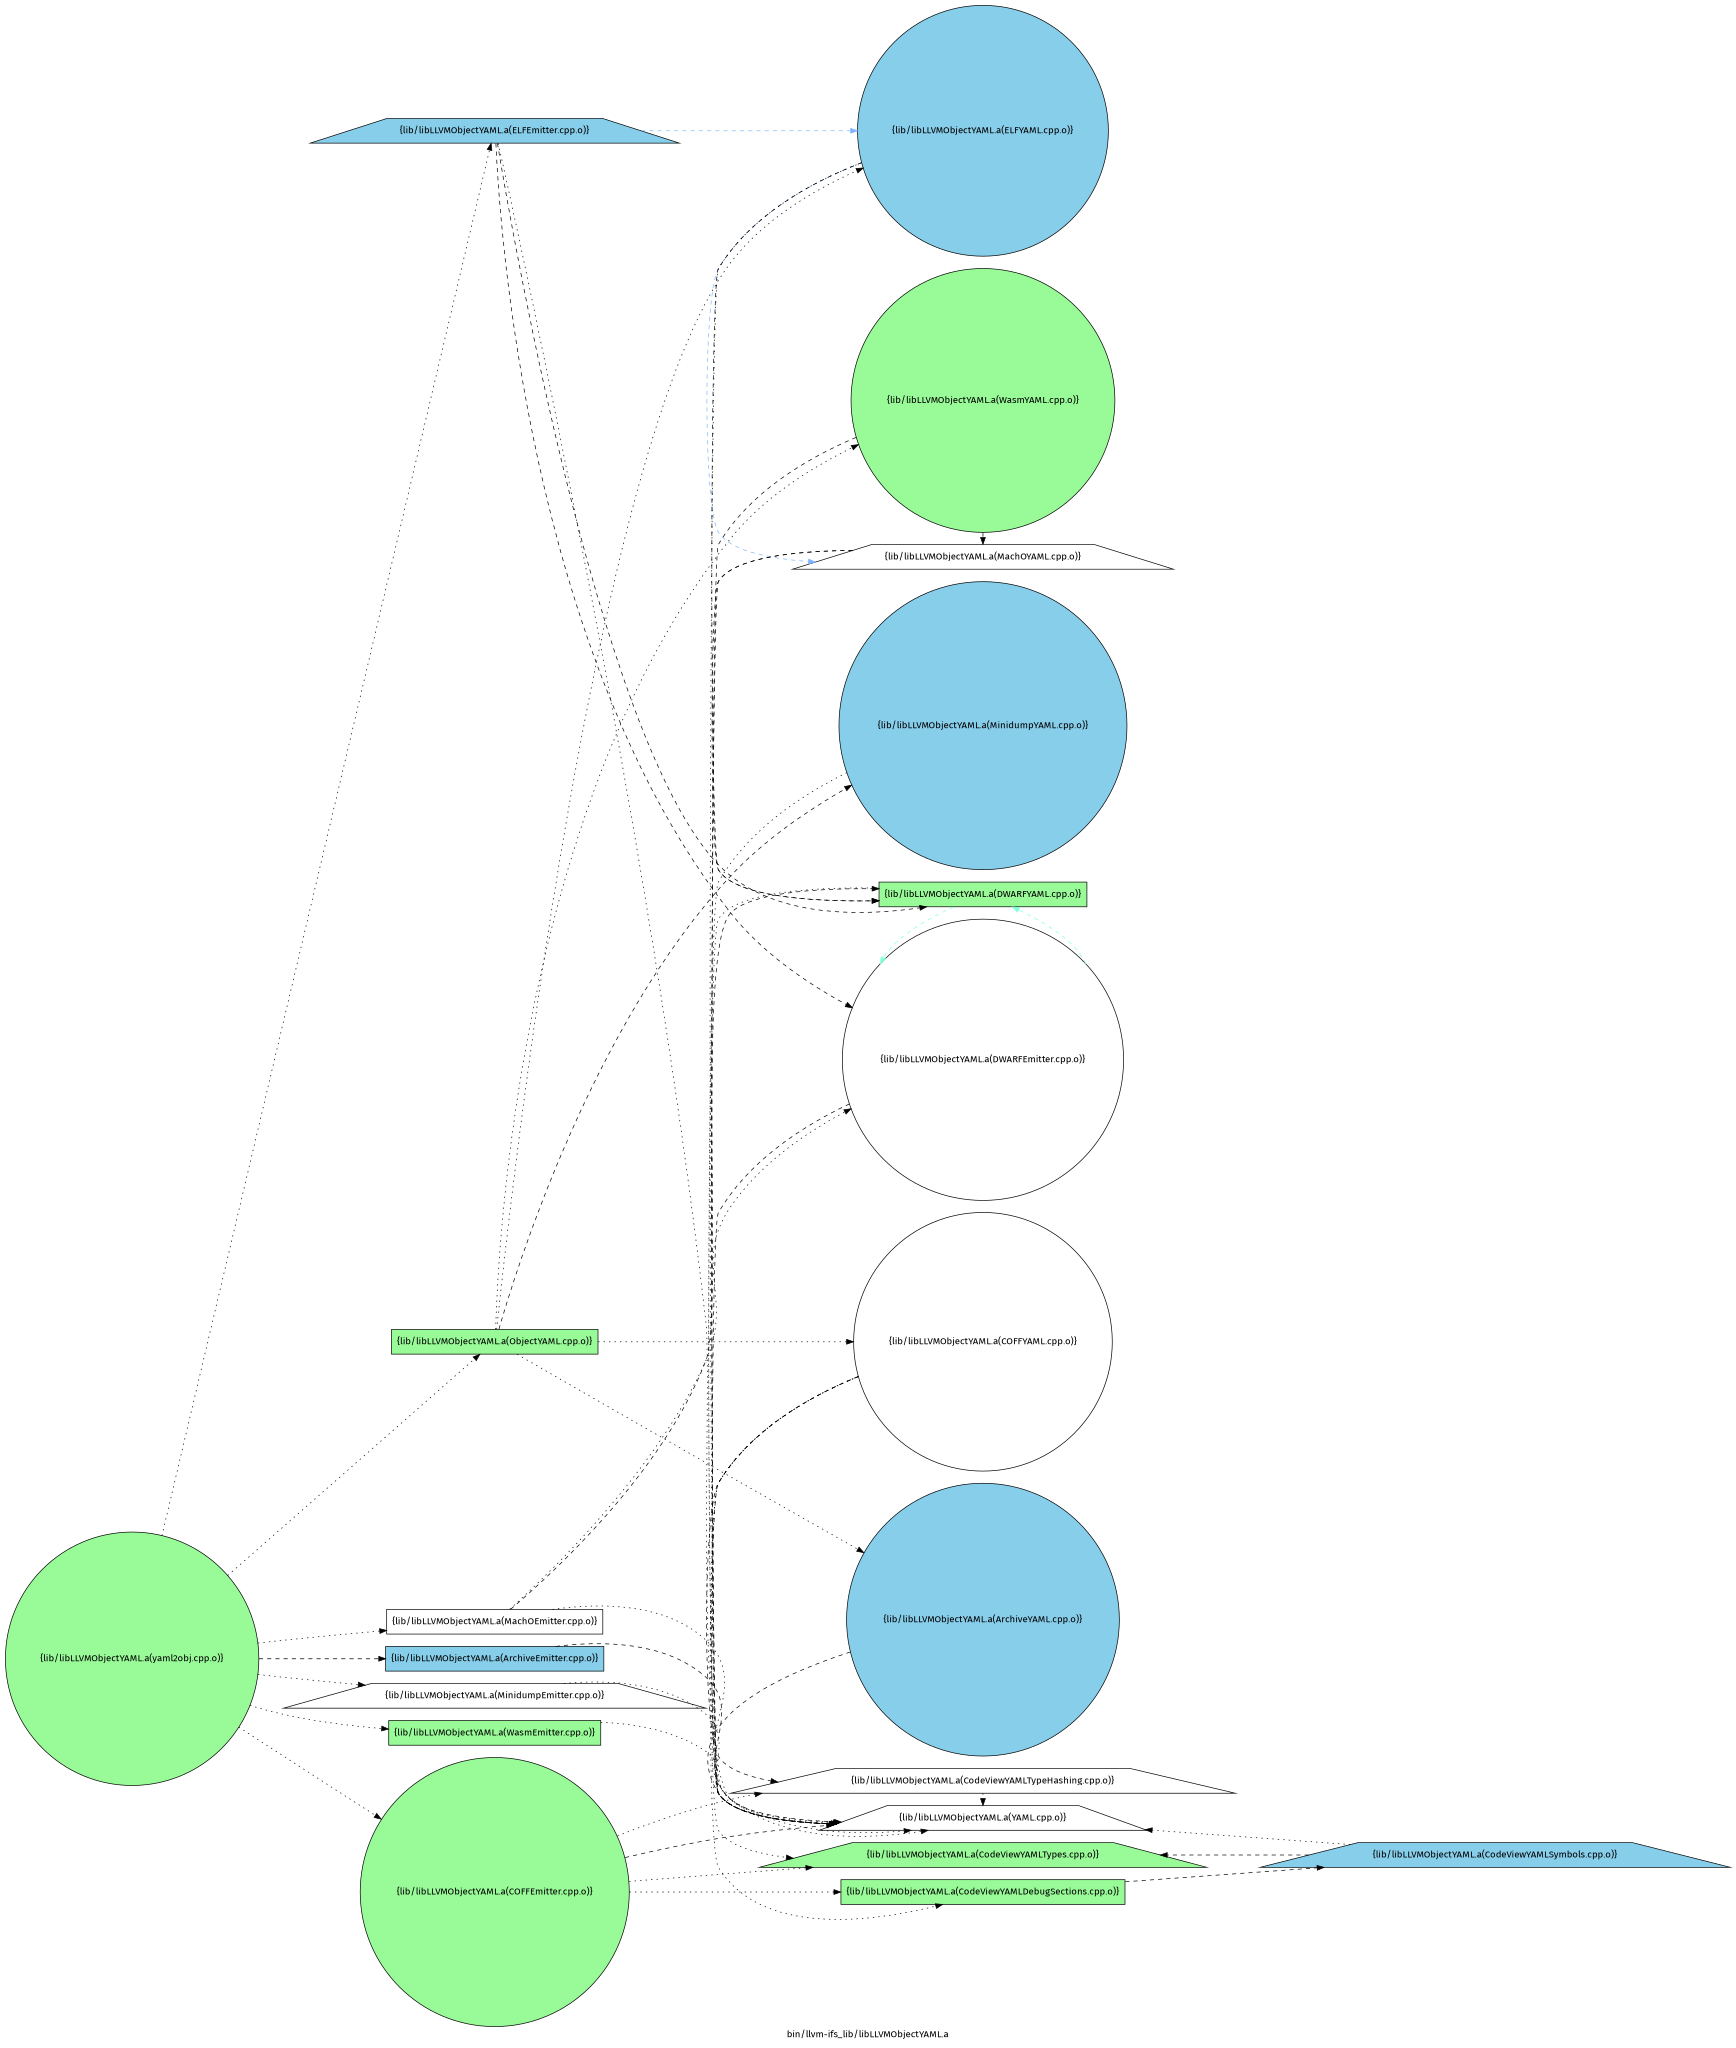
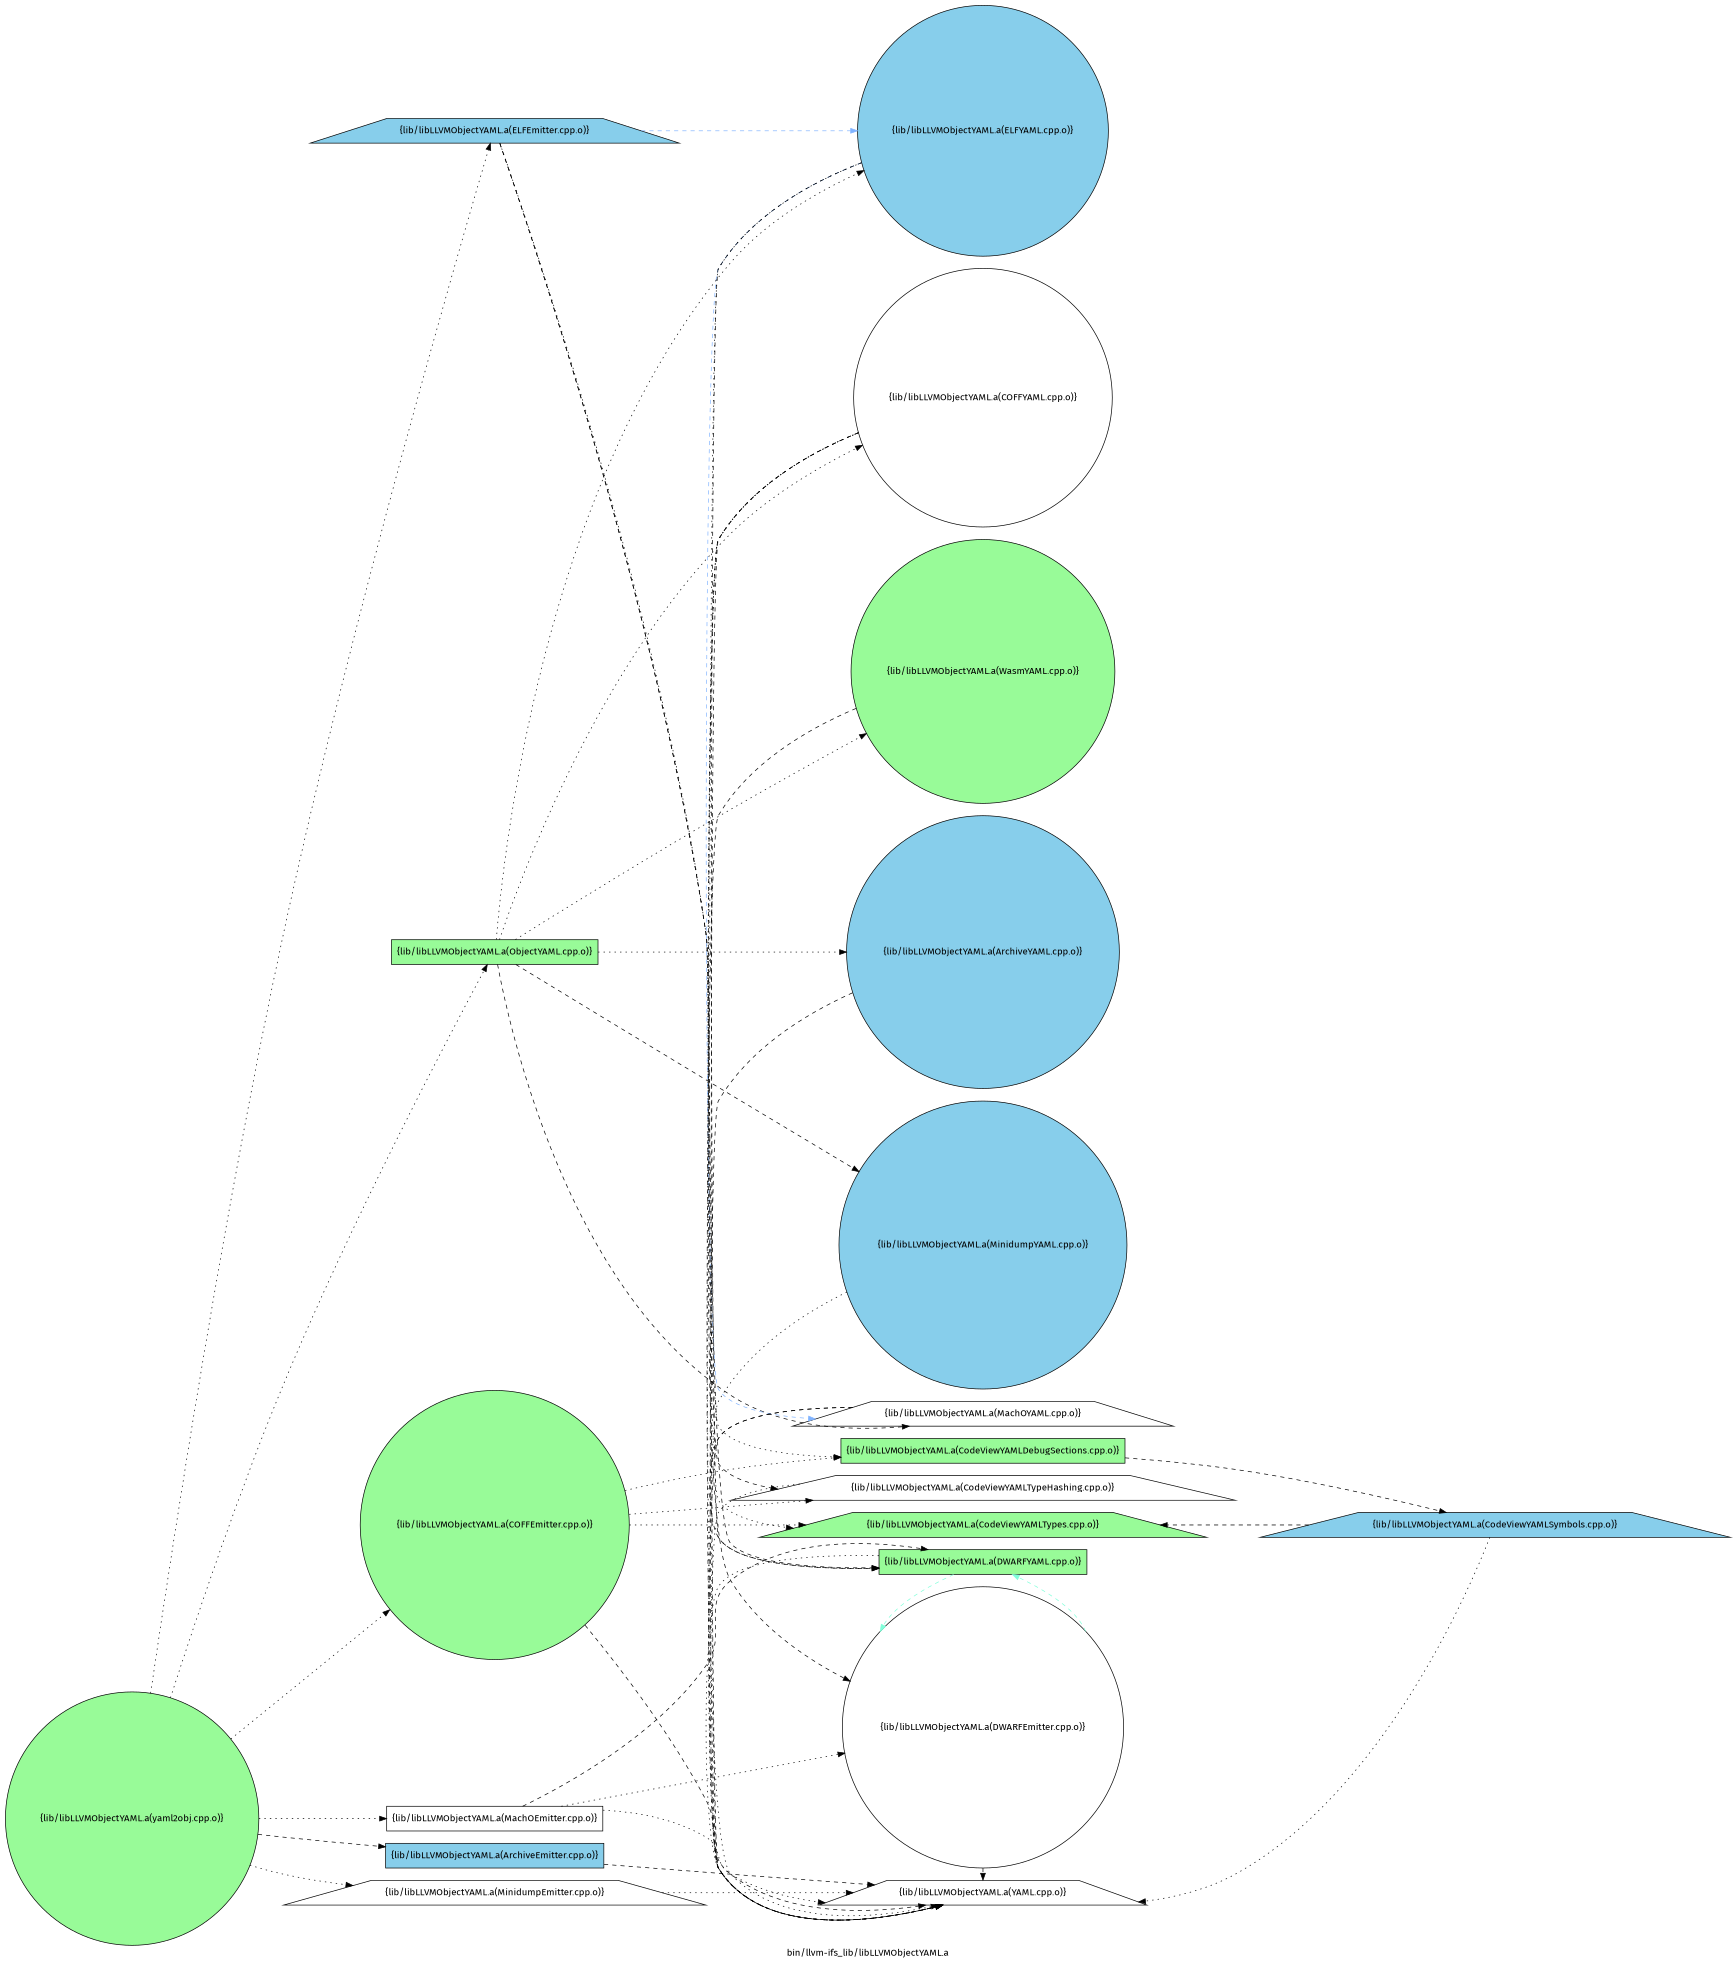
(983, 535) -> (619, 1279)
(495, 1733) -> none
